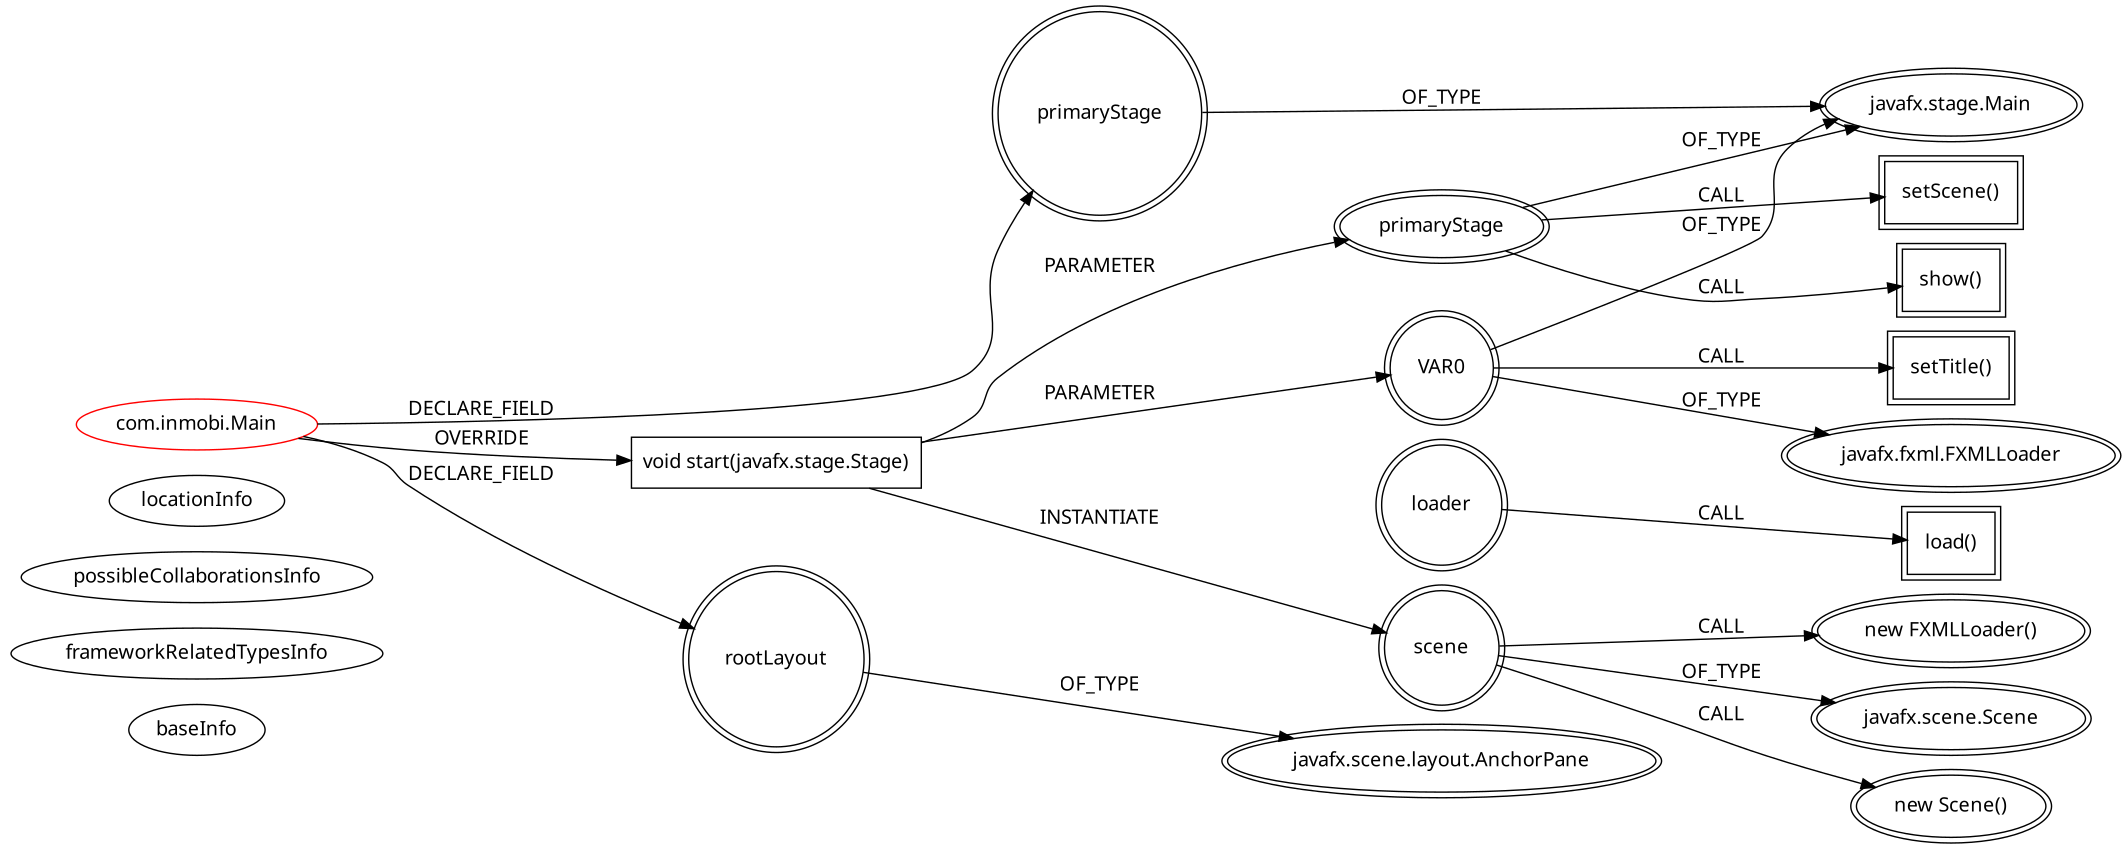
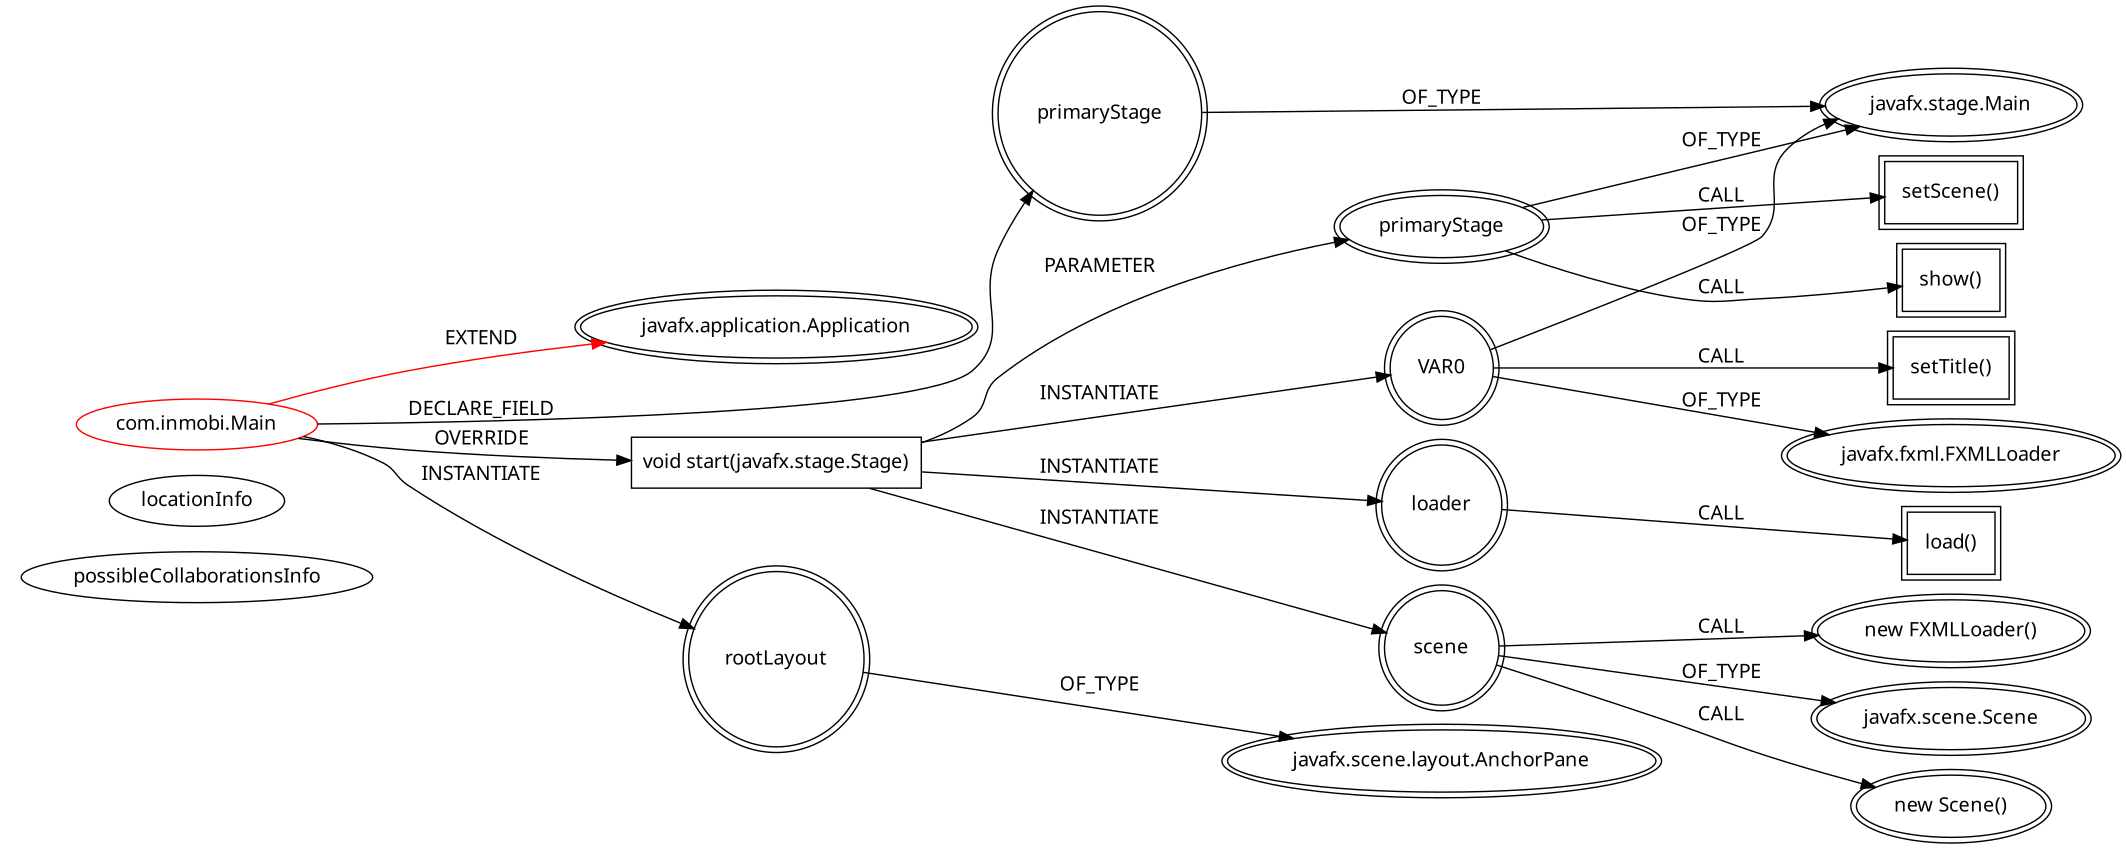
none -> (776, 327)
(1100, 394) -> (1100, 394)
(482, 475) -> (482, 475)
none -> (1144, 486)
(197, 654) -> none
(197, 730) -> none
